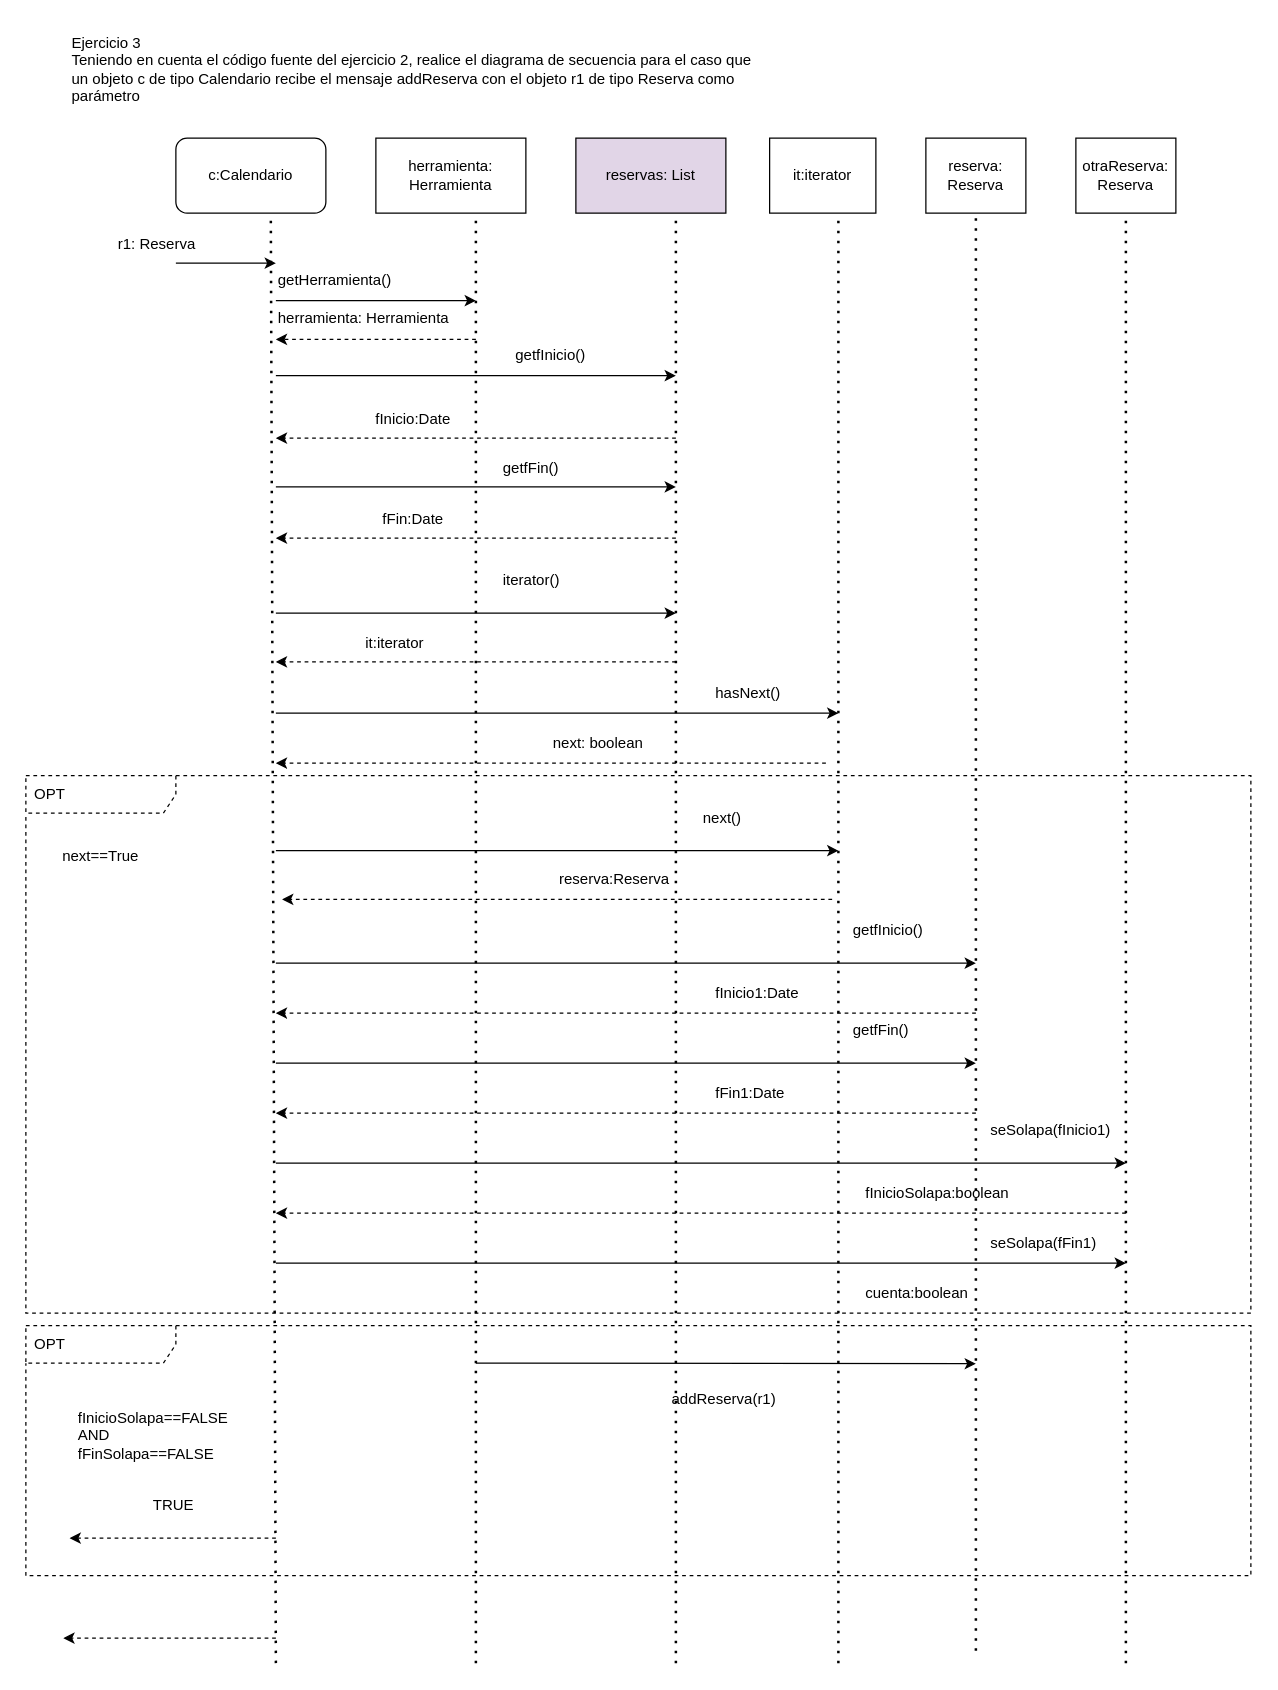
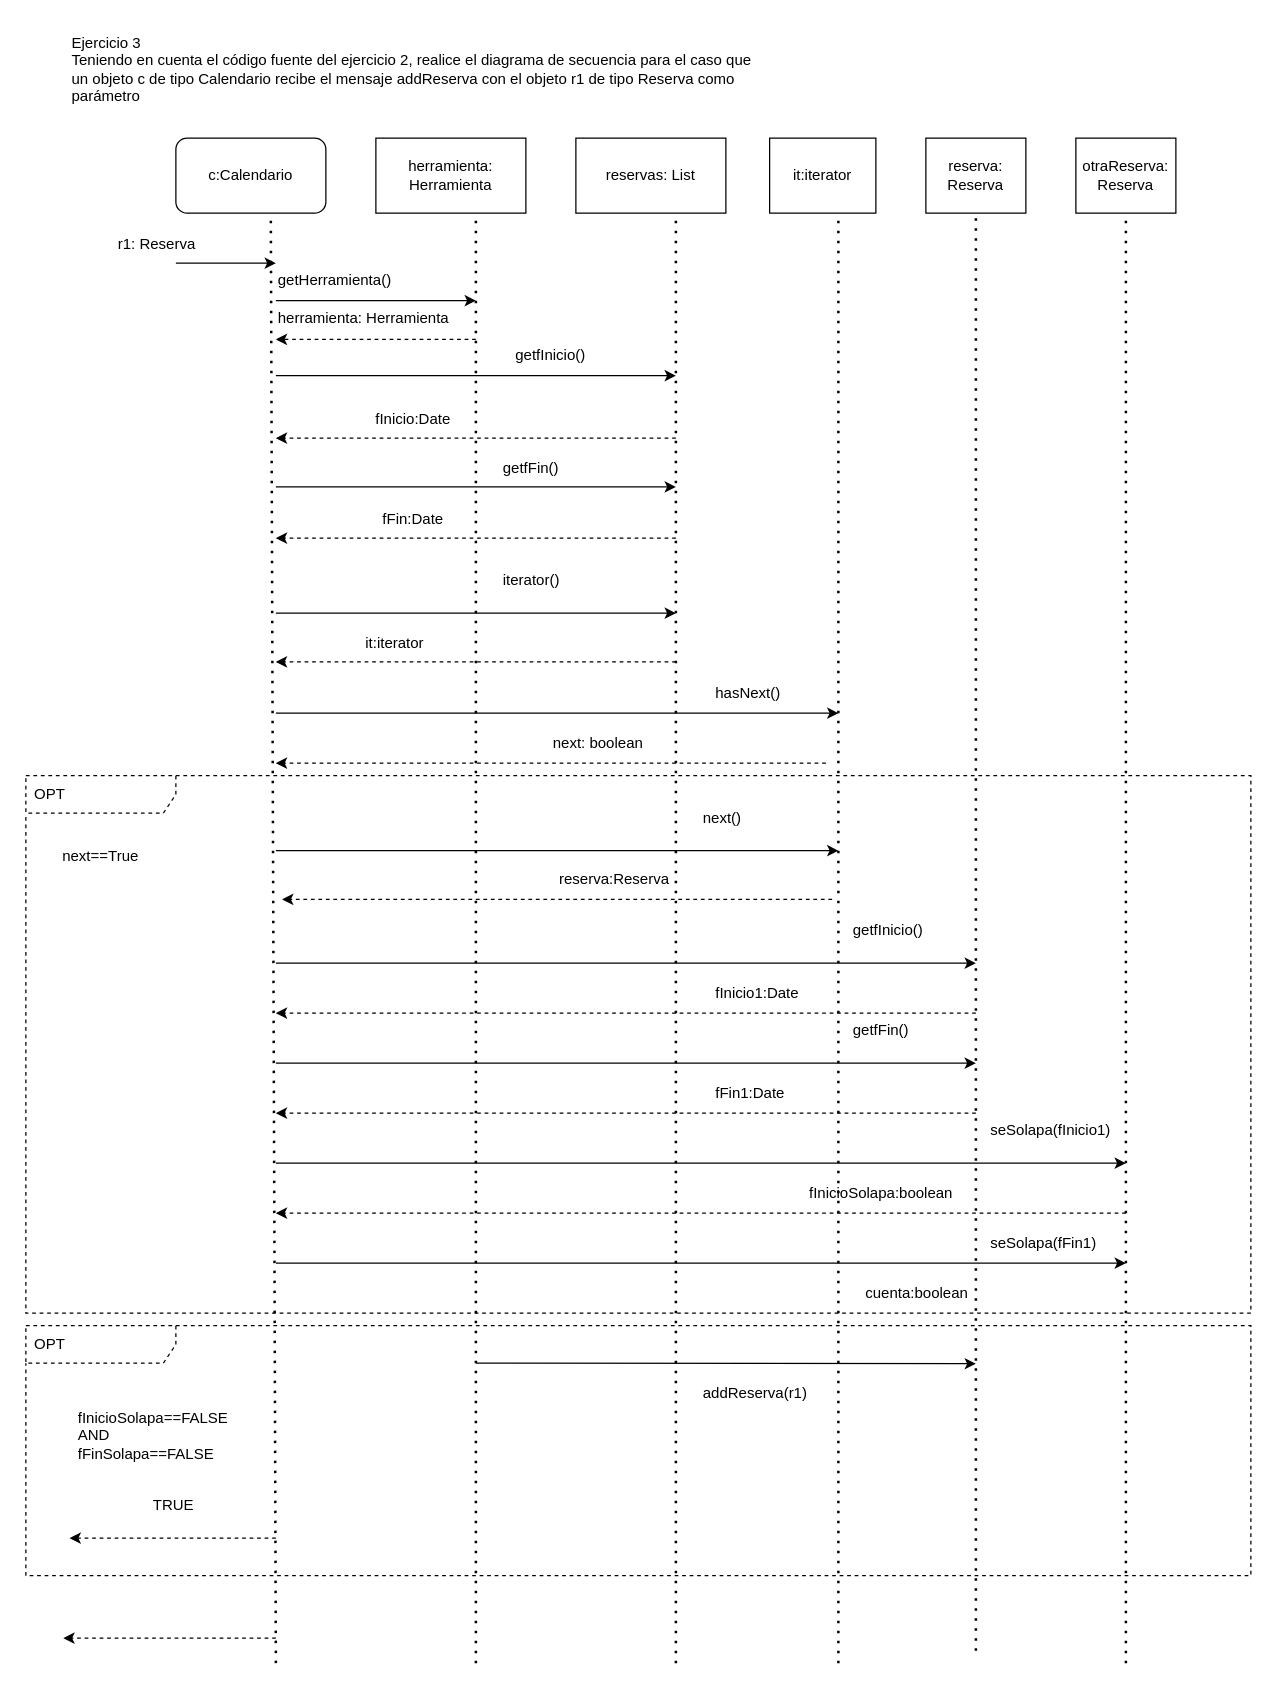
(651, 176) -> (651, 176)
(919, 1188) -> (863, 1188)
(726, 1401) -> (757, 1394)
